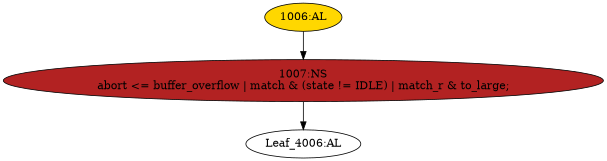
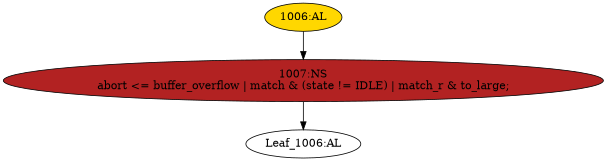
(303, 144) -> (303, 144)
